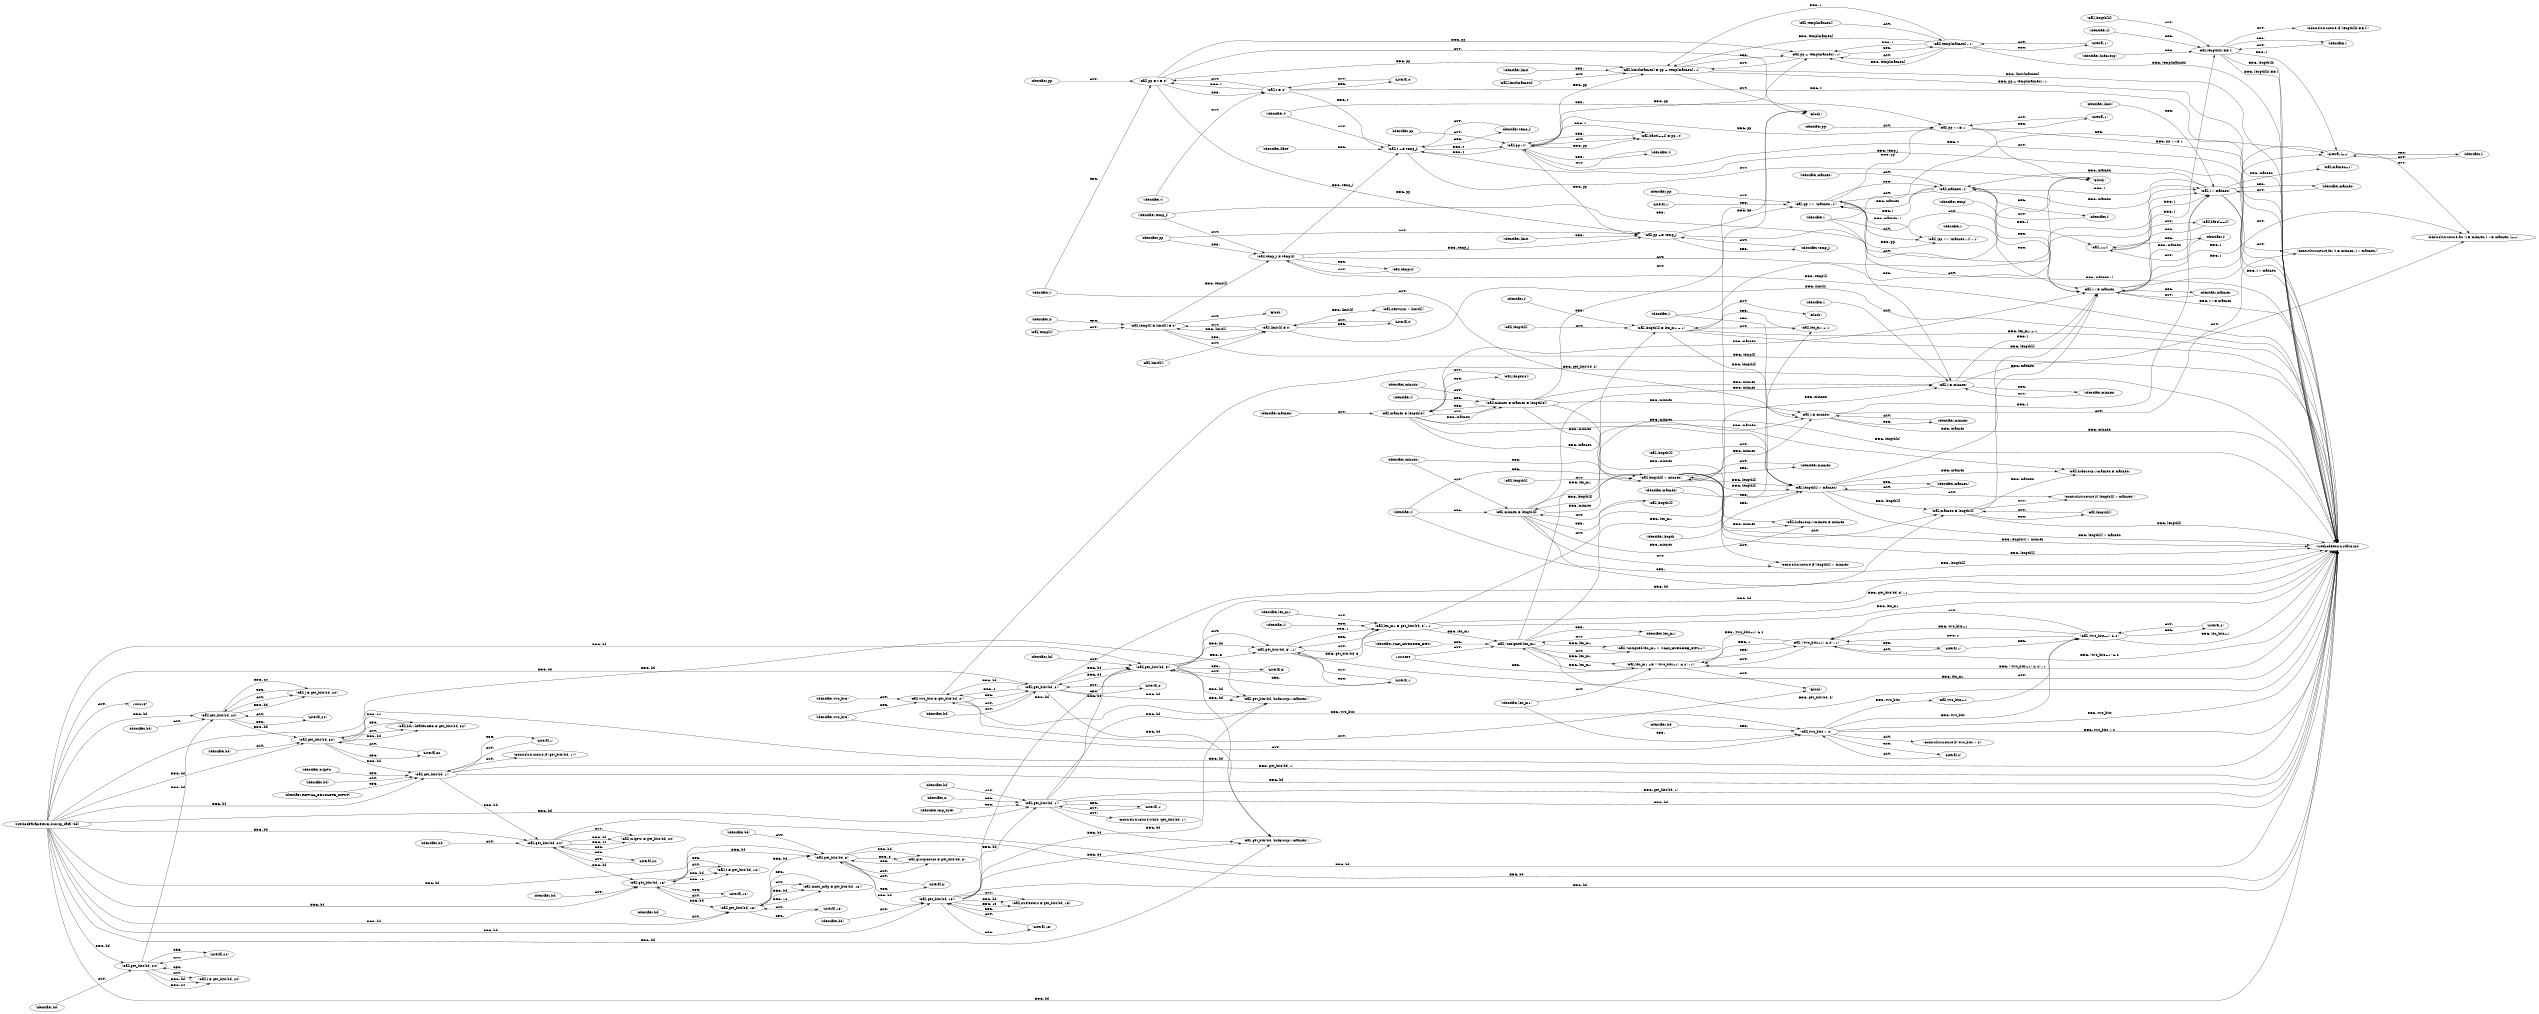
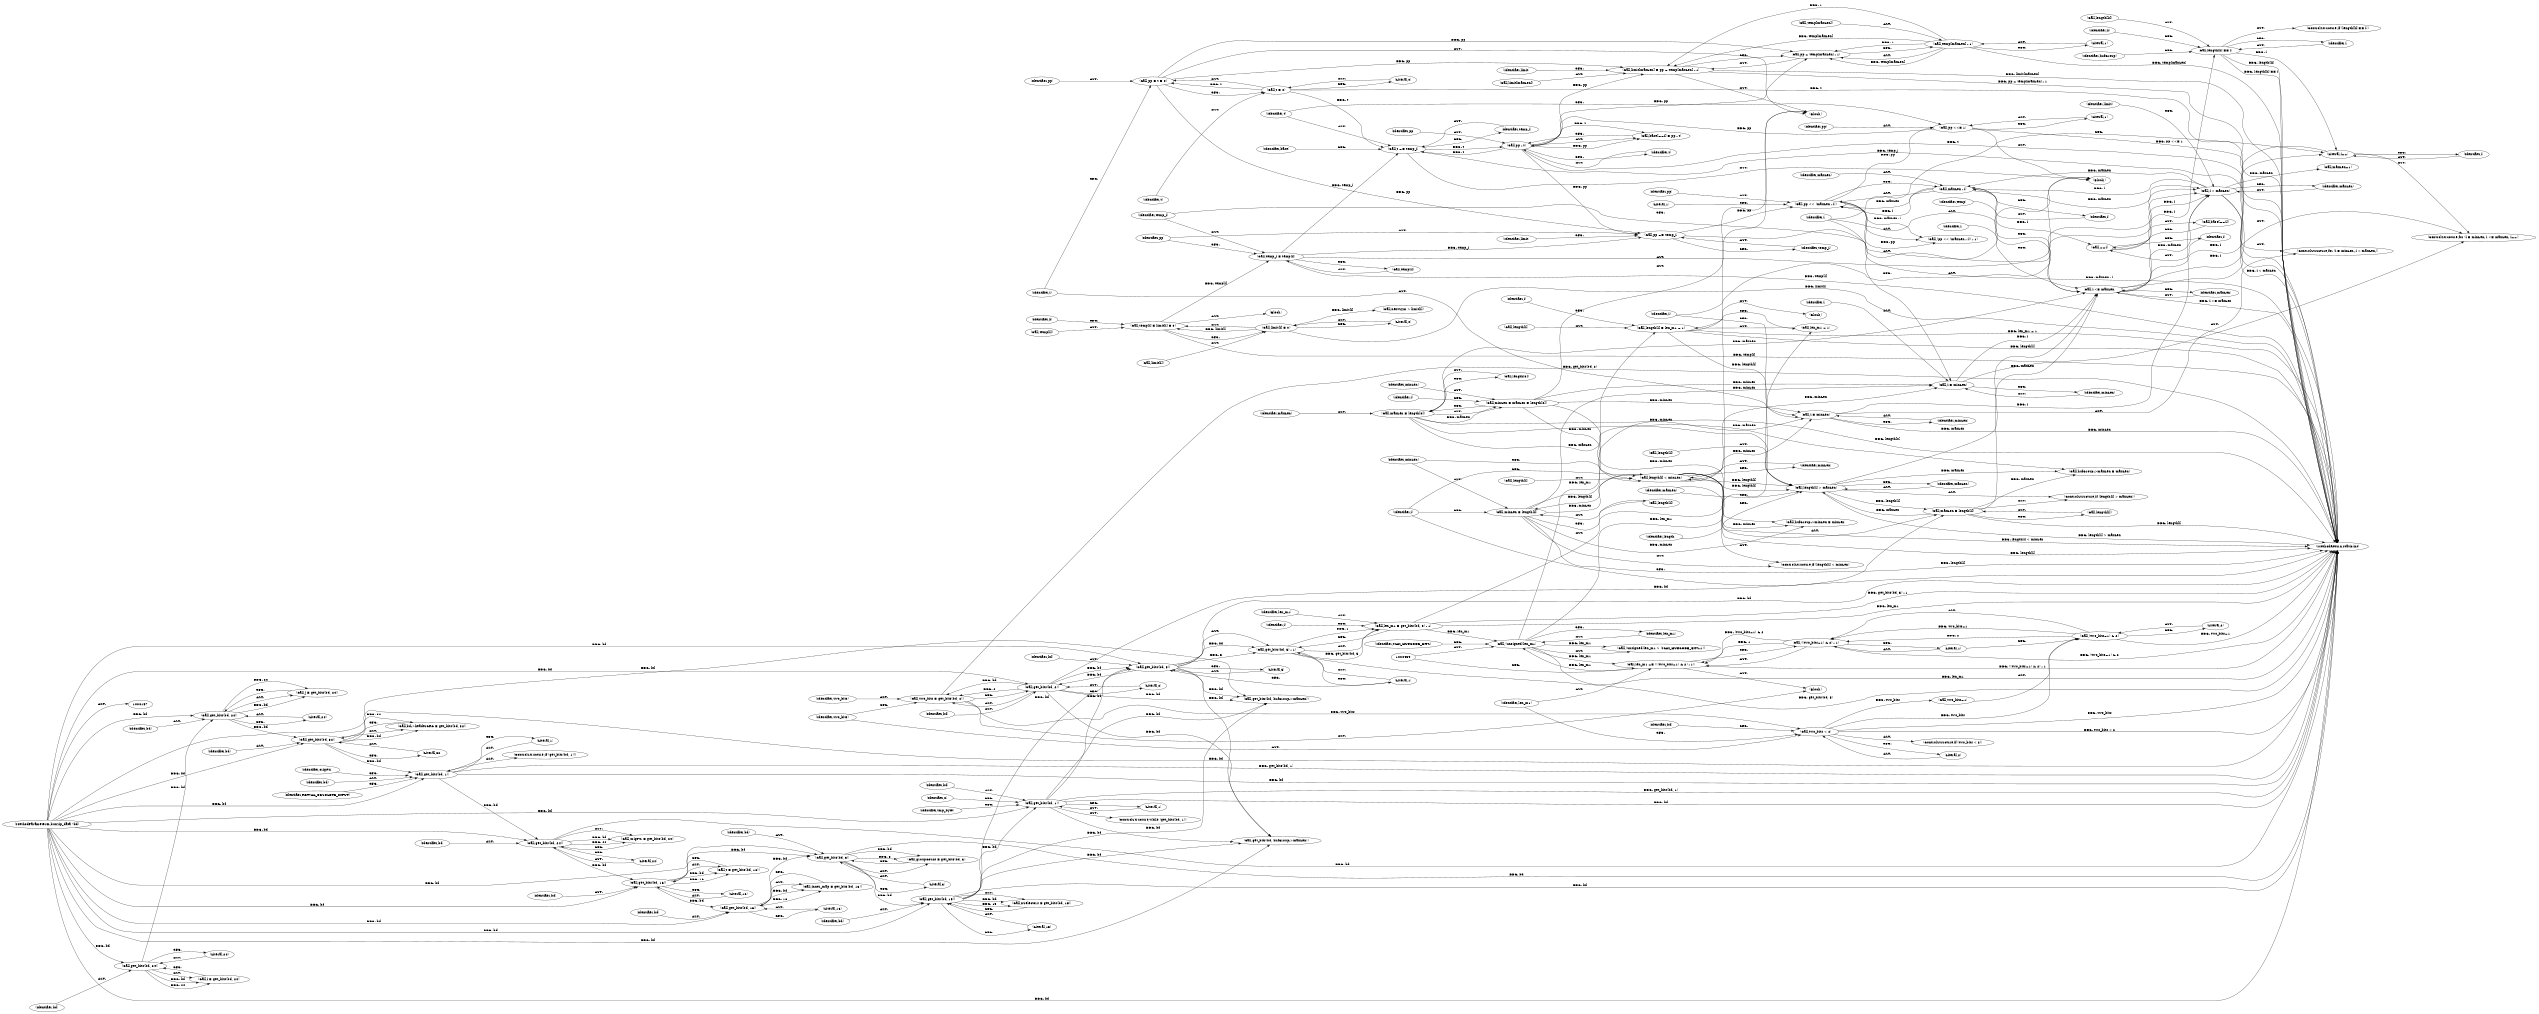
none -> (1876, 513)
(2216, 634) -> (2216, 634)
